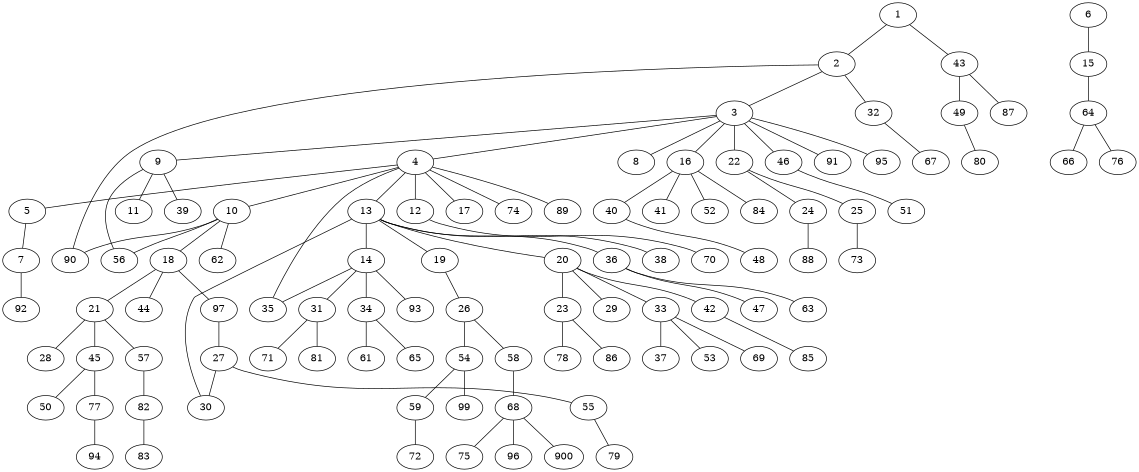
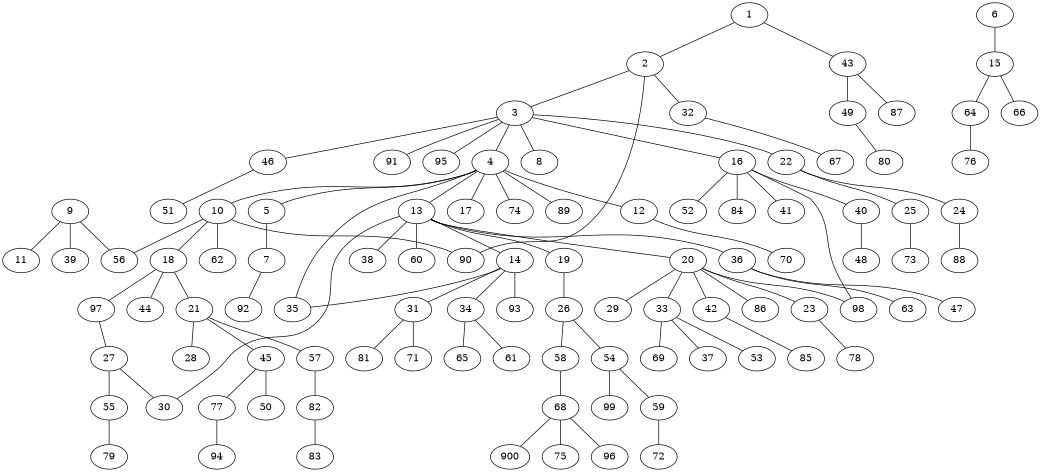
(446, 138) -> none
(1078, 138) -> (1007, 89)
none -> (417, 261)
none -> (859, 310)
(587, 334) -> (724, 285)
